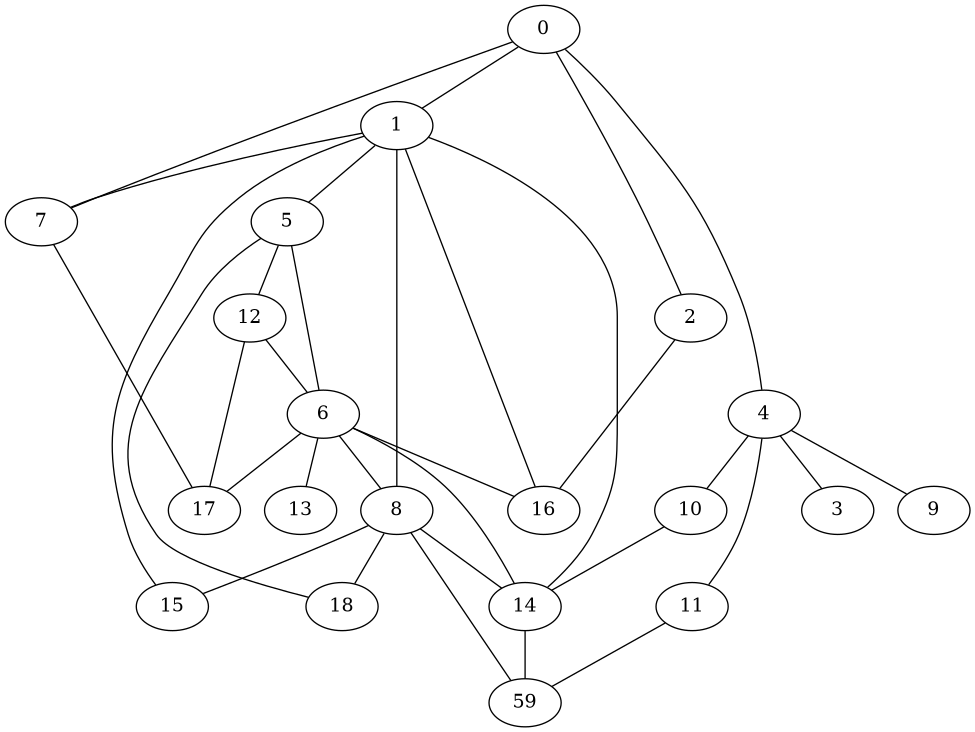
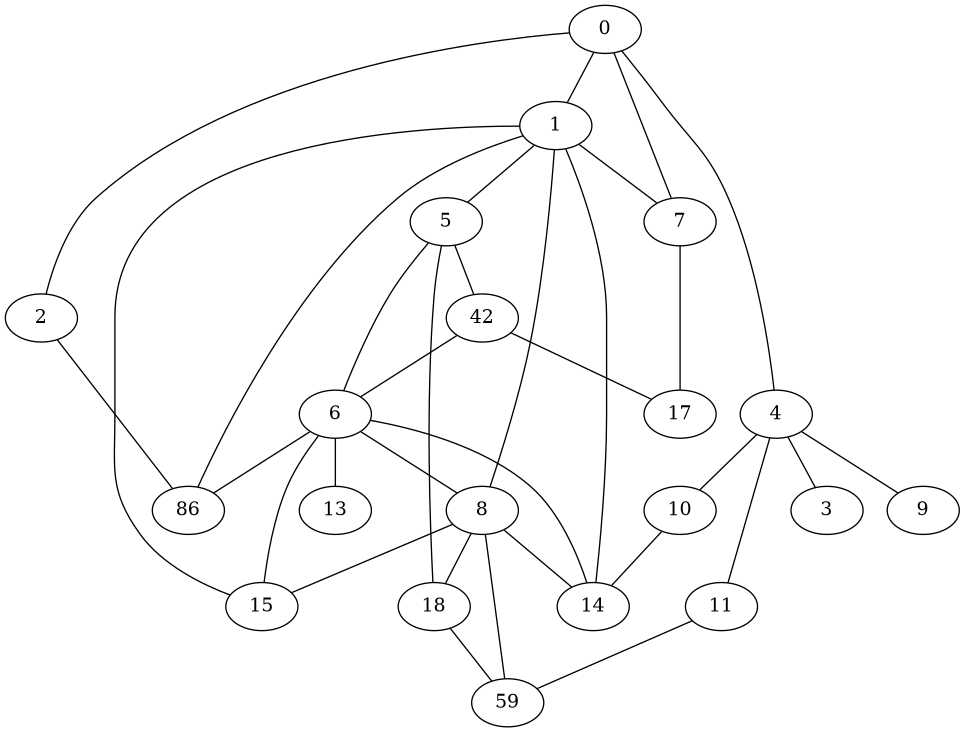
(250, 318) -> (482, 318)
(264, 462) -> (280, 505)
(544, 510) -> (188, 510)
(525, 655) -> (471, 655)
